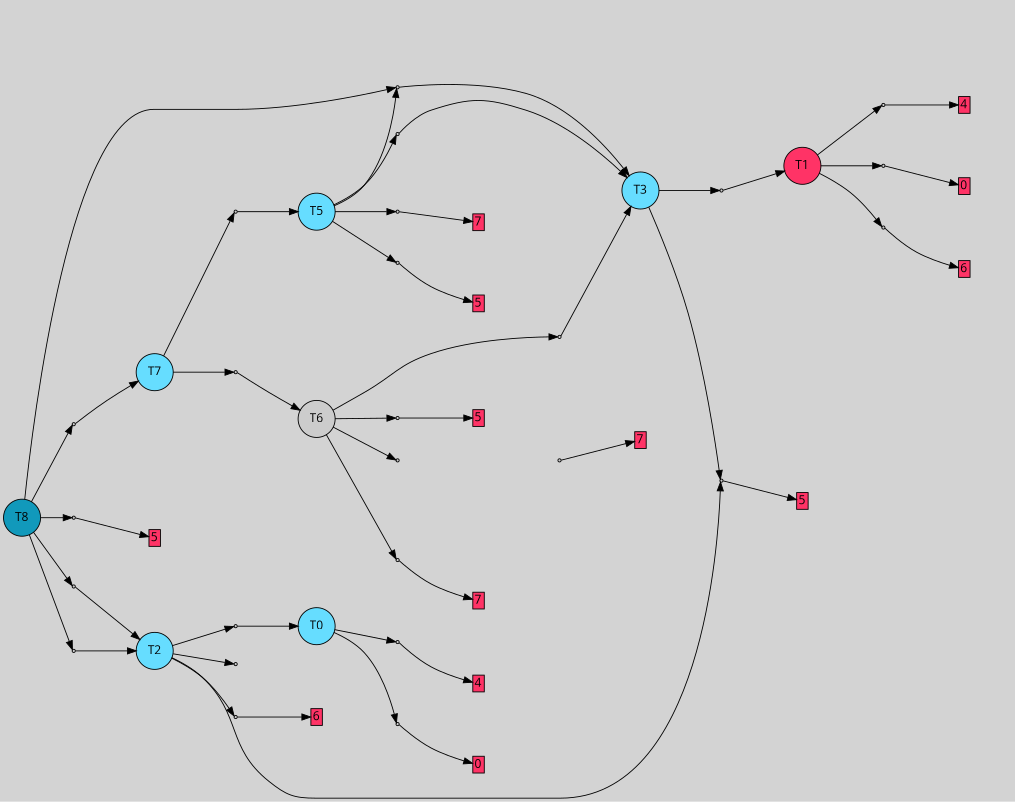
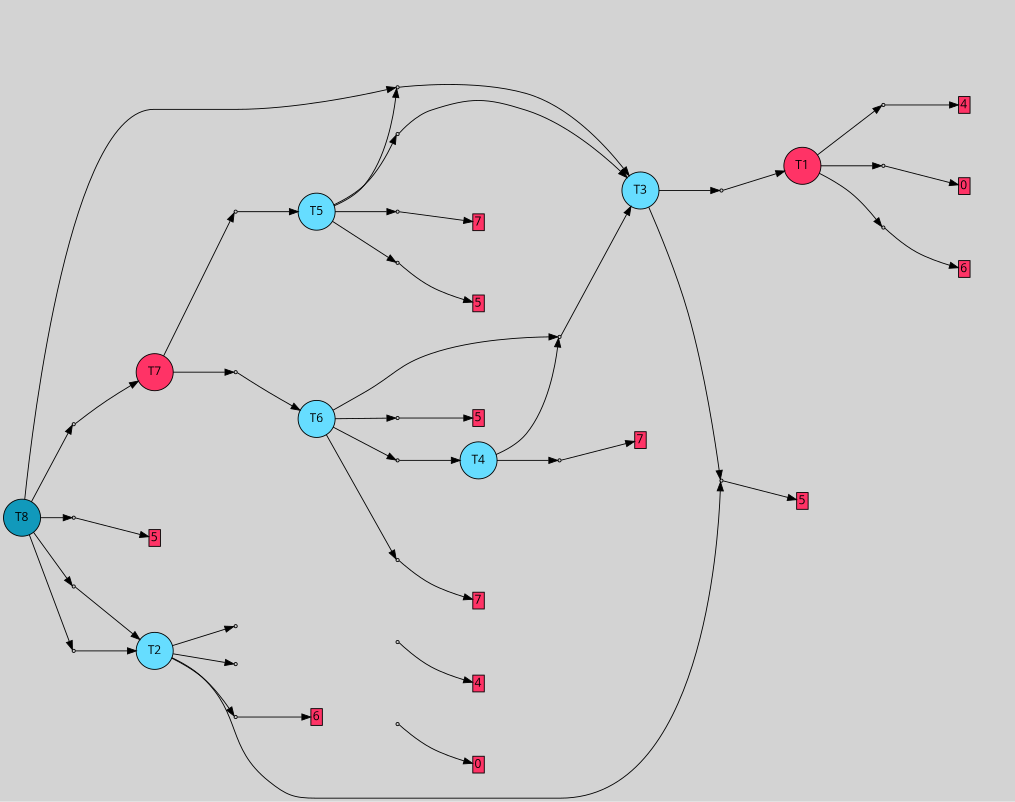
(155, 372) -> (155, 372)
(317, 419) -> (317, 419)
none -> (479, 460)
(317, 626) -> none
